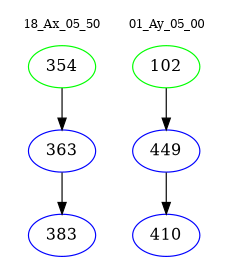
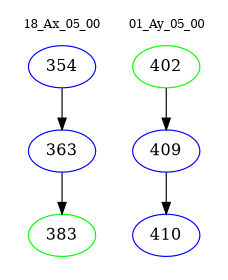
(62, 25) -> (62, 25)
(62, 67) -> (62, 67)
(166, 67) -> (166, 67)
(166, 151) -> (166, 151)
(62, 235) -> (62, 235)
